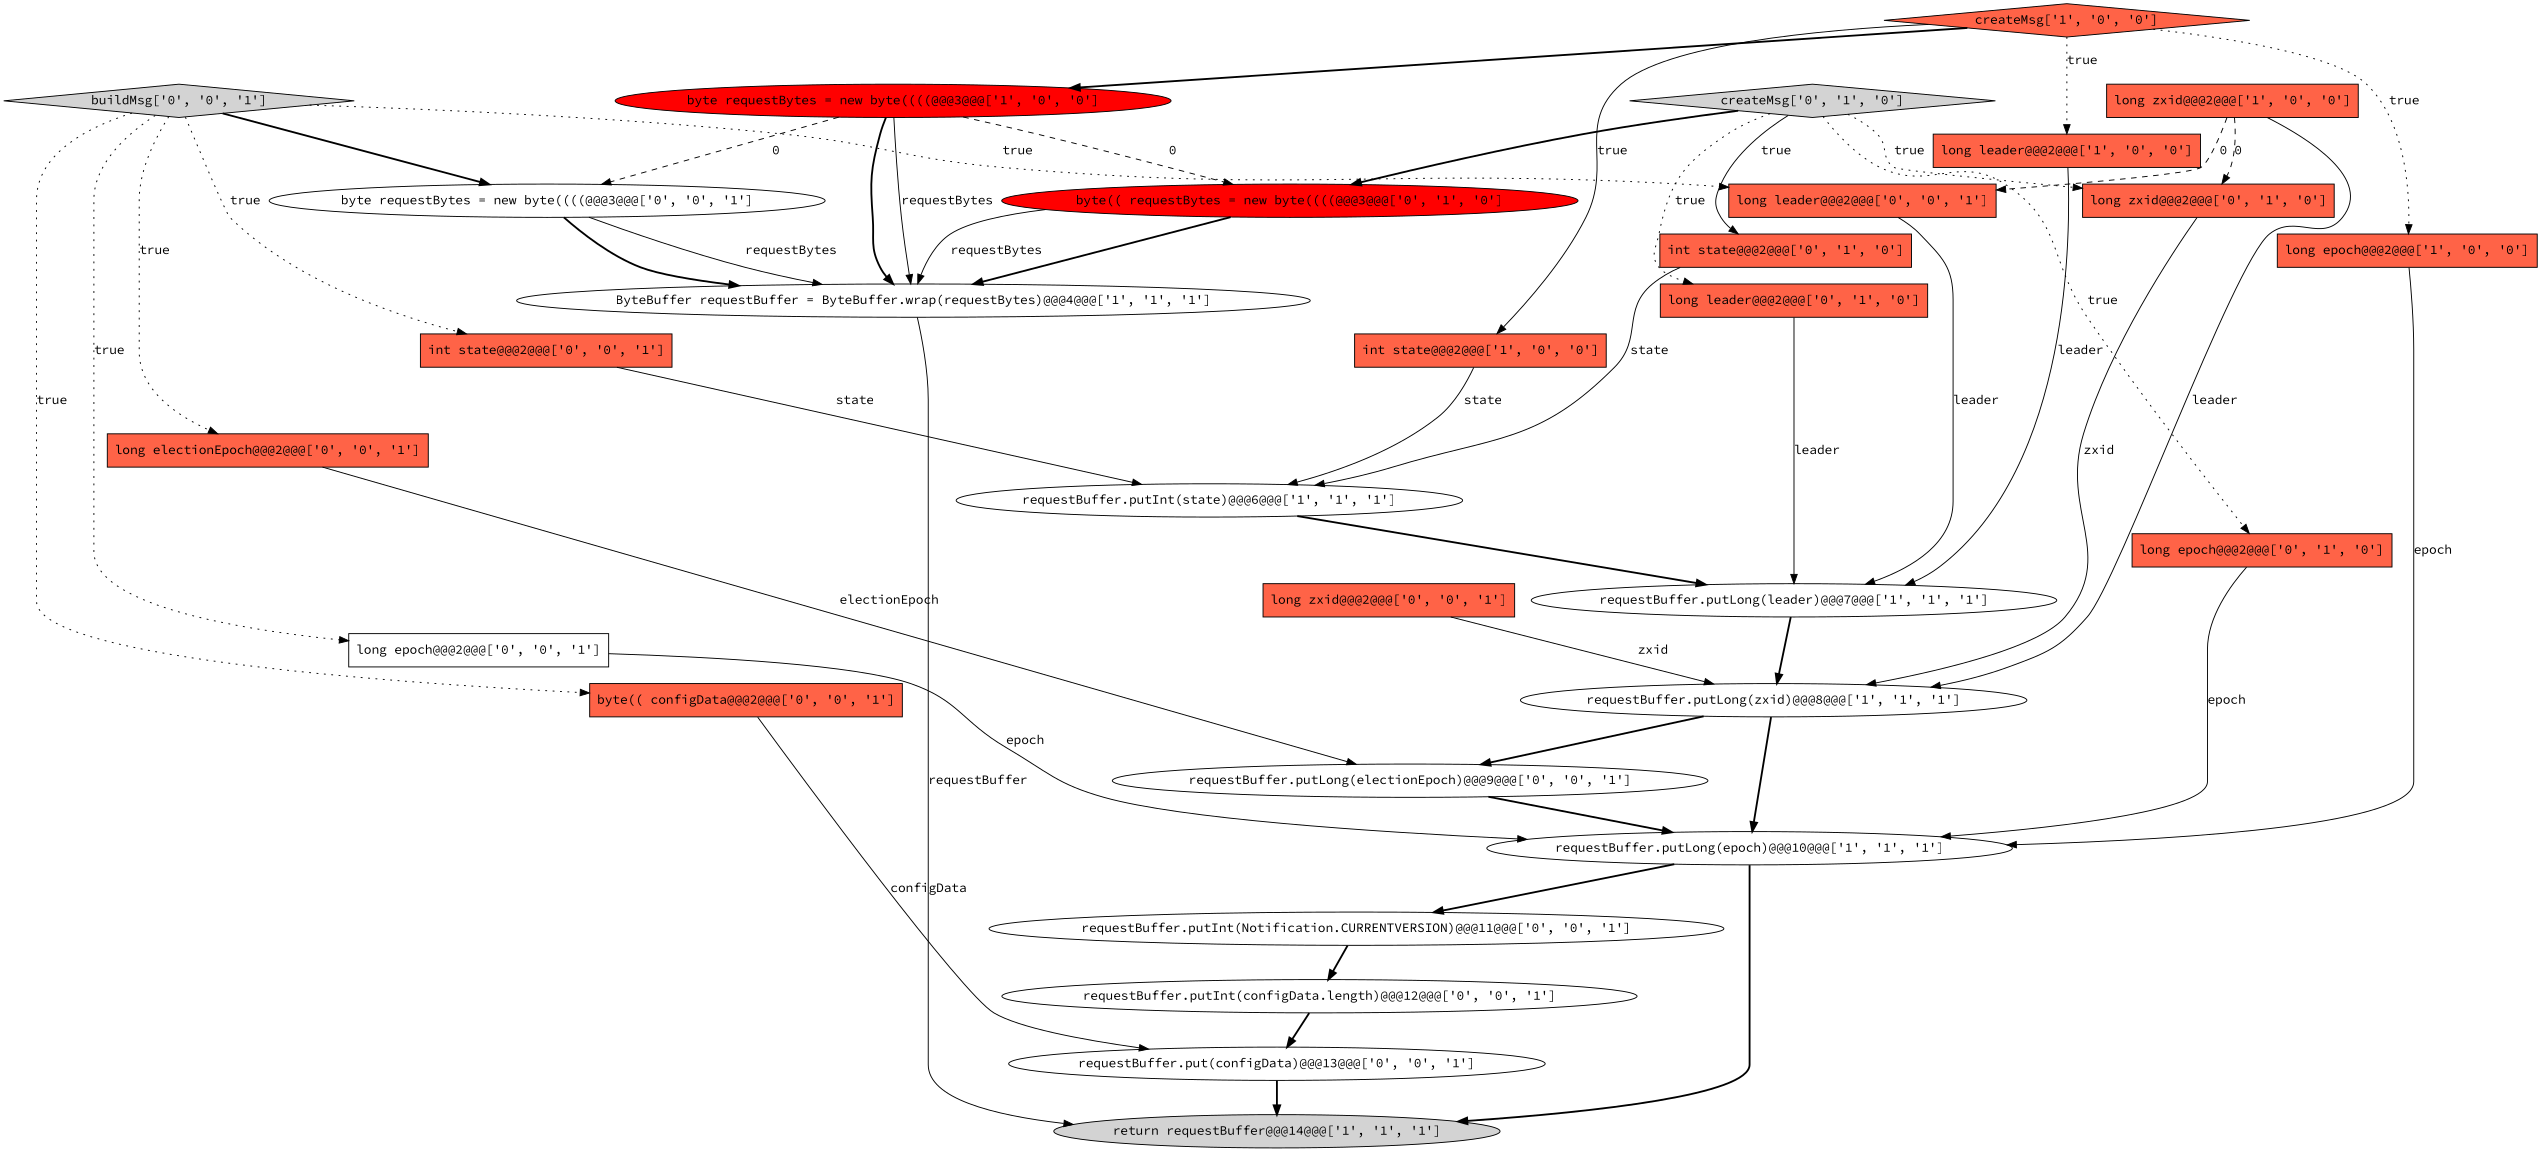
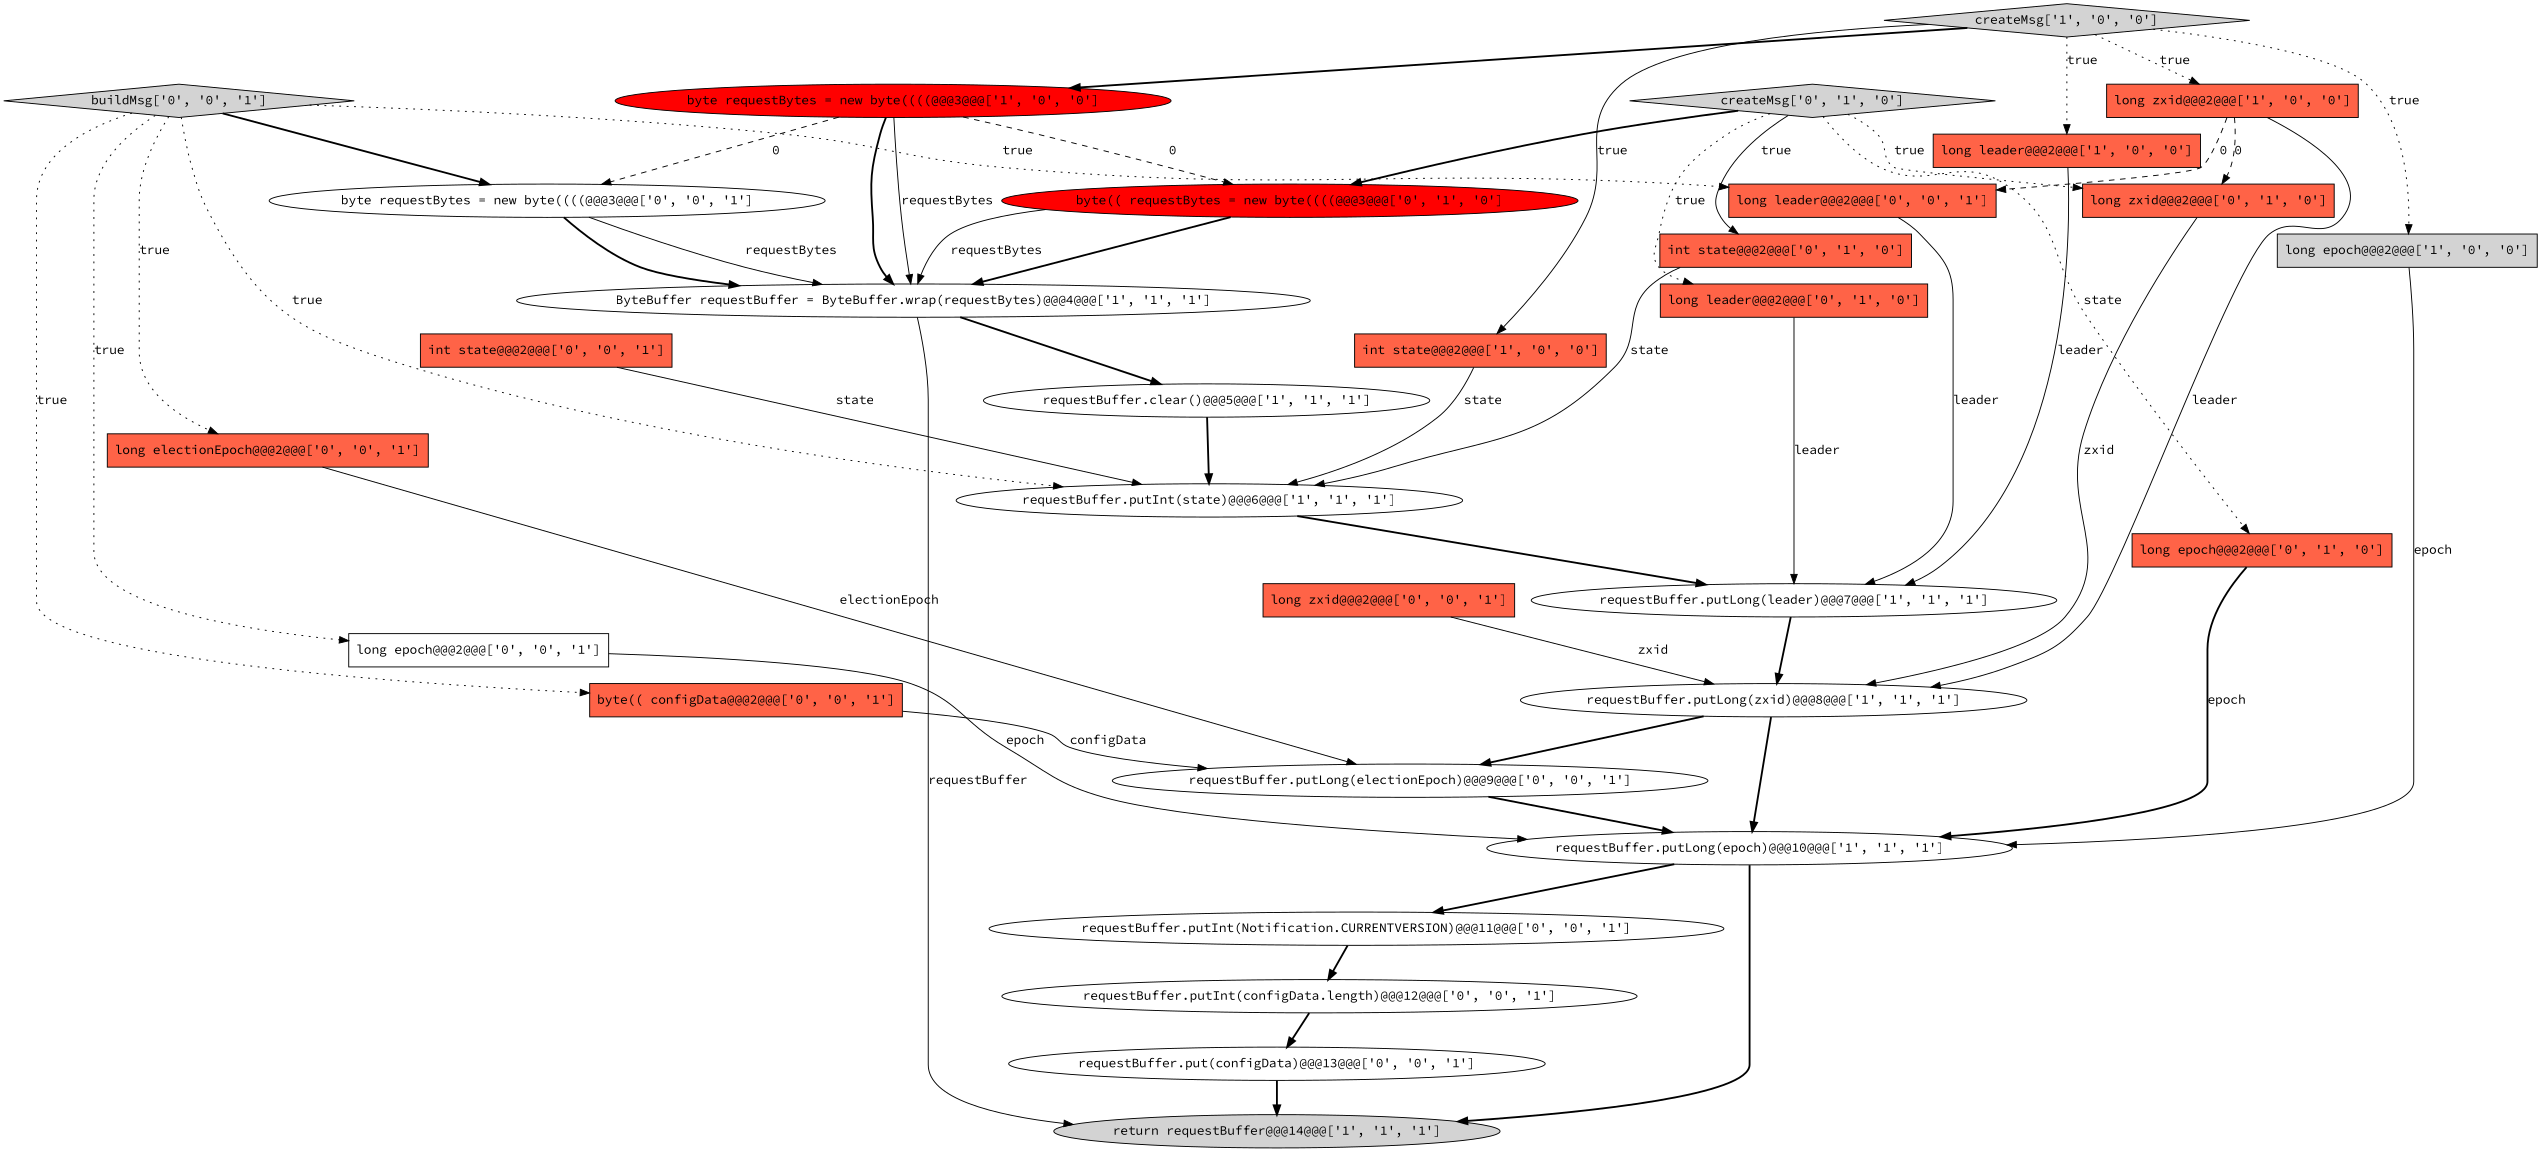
(2067, 20) -> (2067, 20)
none -> (2143, 57)
(2407, 251) -> (2407, 251)
(288, 262) -> (551, 404)
(2103, 301) -> (2103, 301)
none -> (1207, 401)
(2193, 796) -> (2193, 796)
(917, 928) -> (1052, 735)
